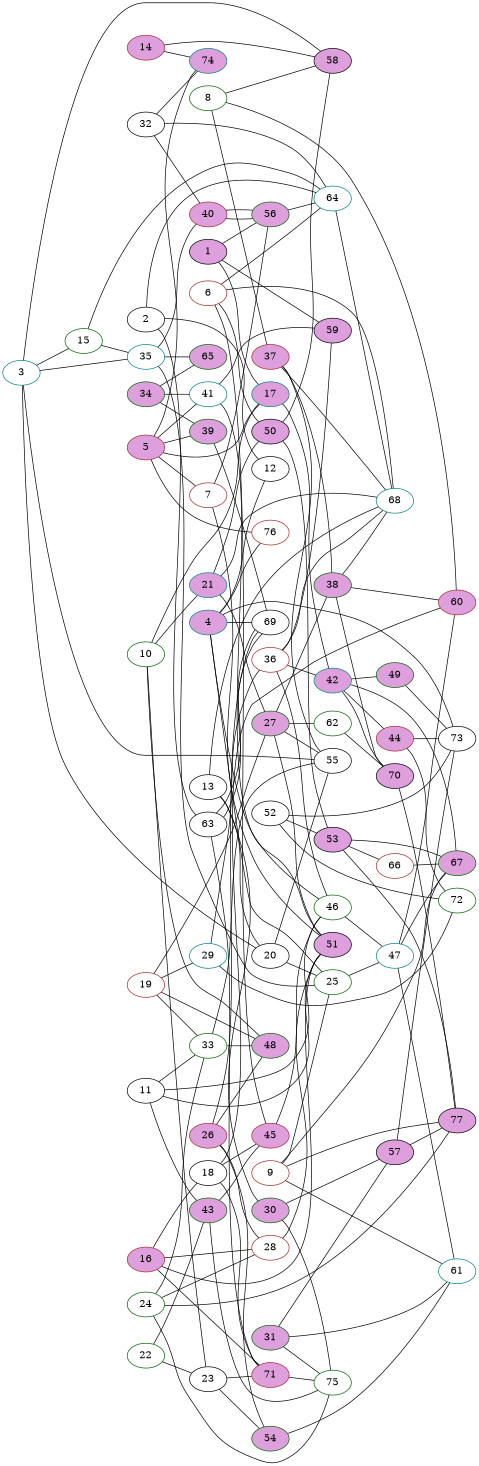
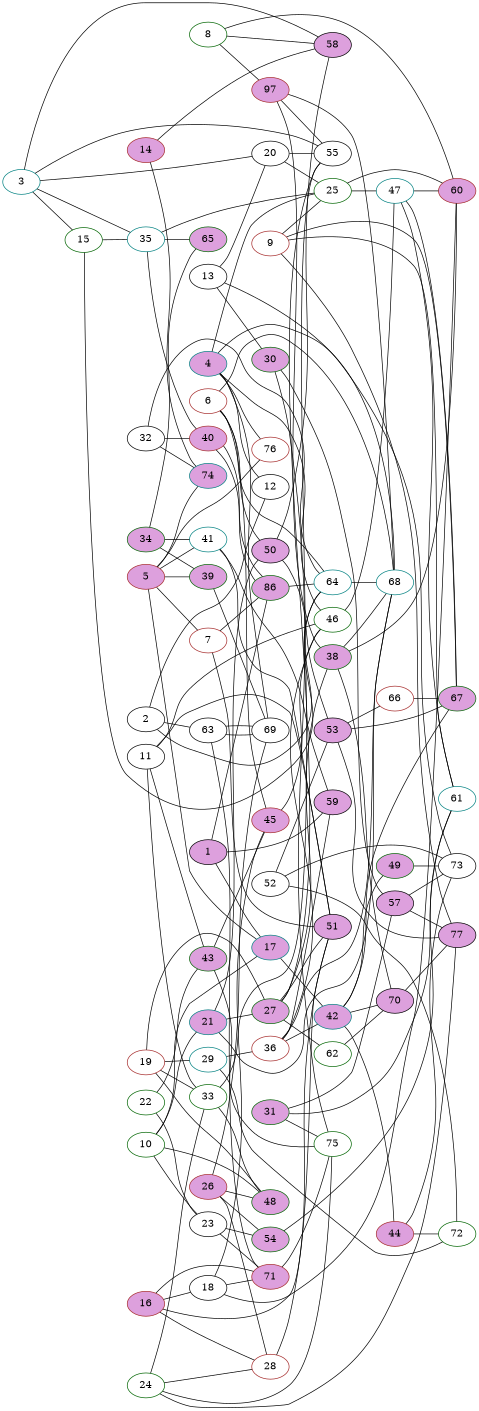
none -> (395, 170)
(270, 214) -> (270, 588)
(270, 357) -> (270, 90)
